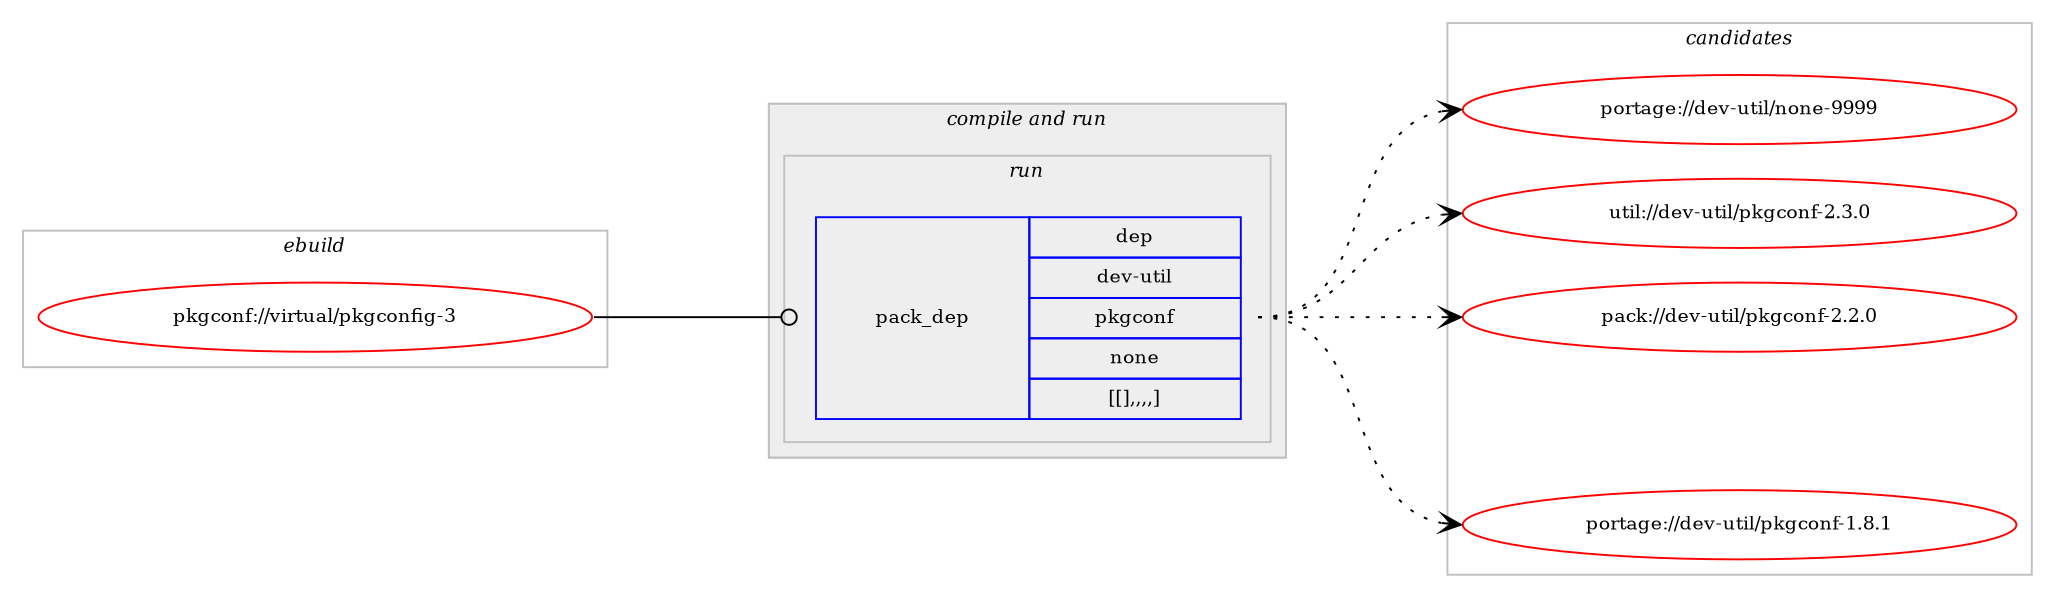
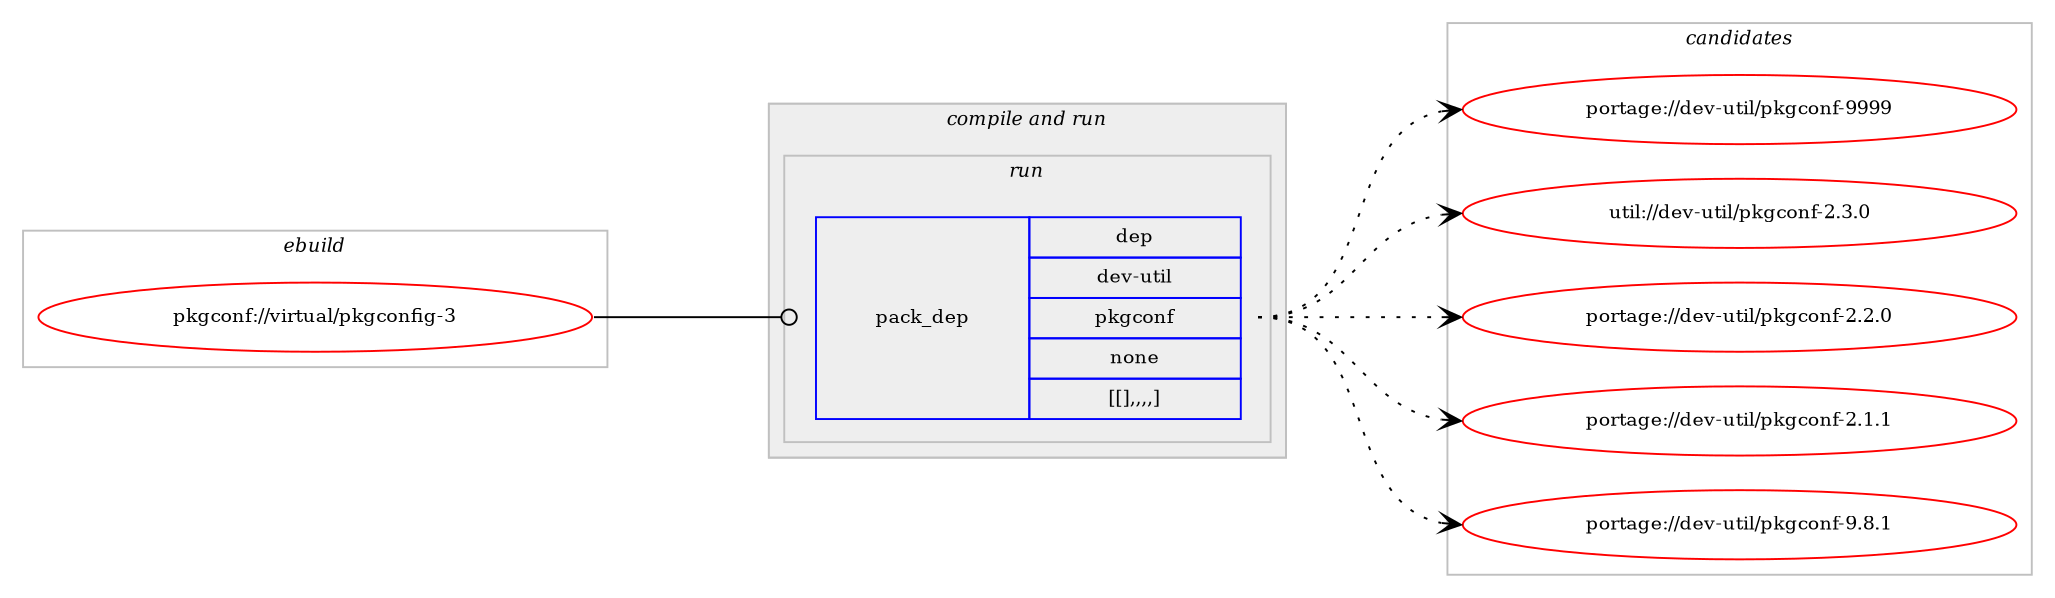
(1740, 110) -> (1740, 110)
(1740, 317) -> (1740, 317)
none -> (1740, 421)
(1740, 525) -> (1740, 525)
